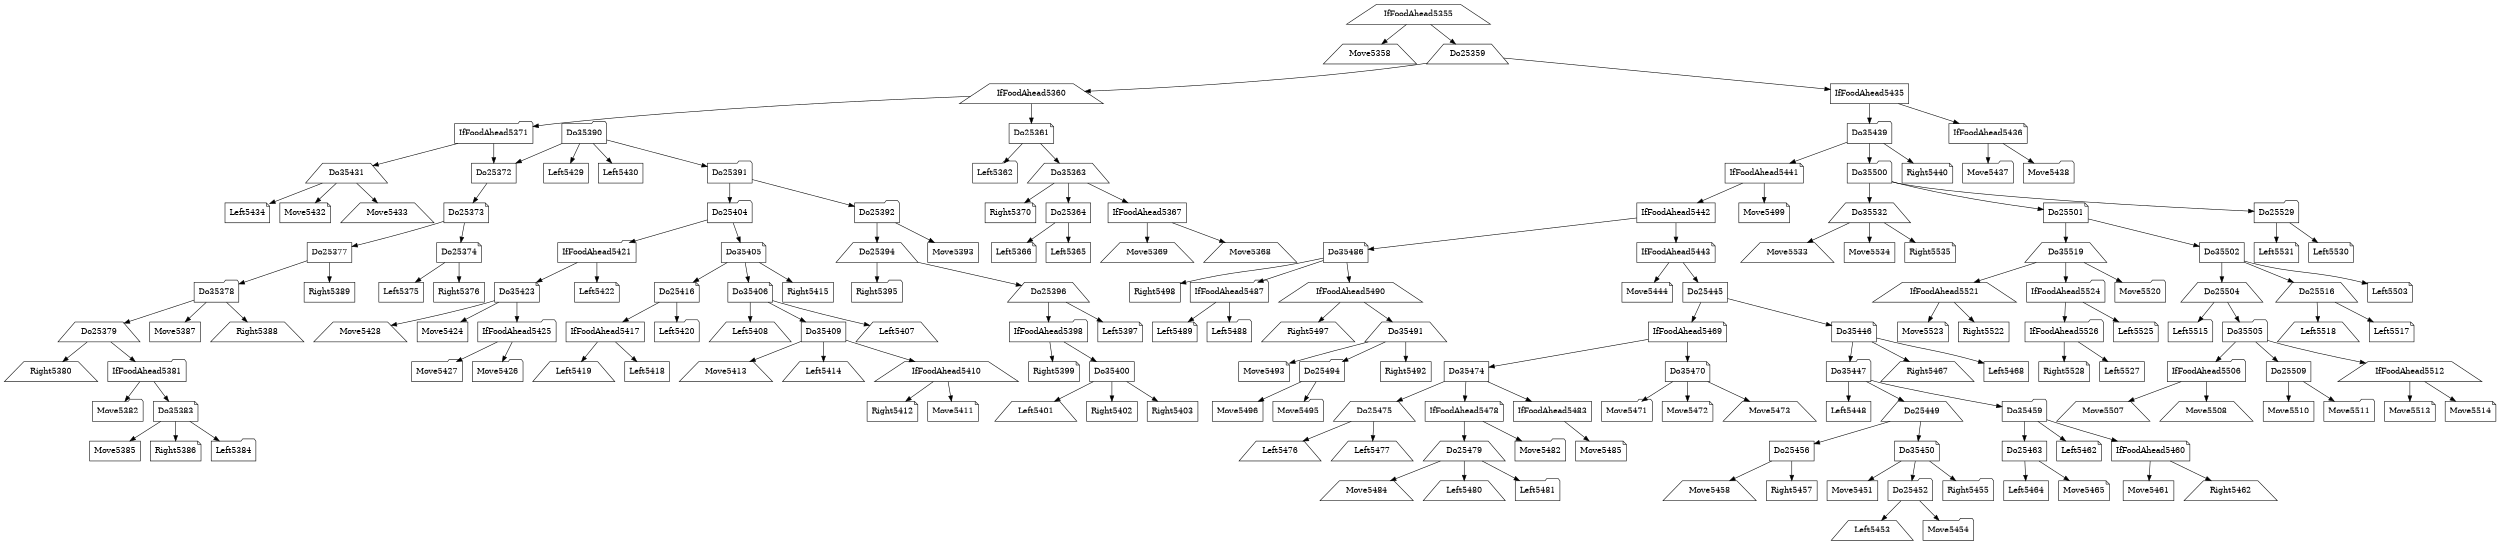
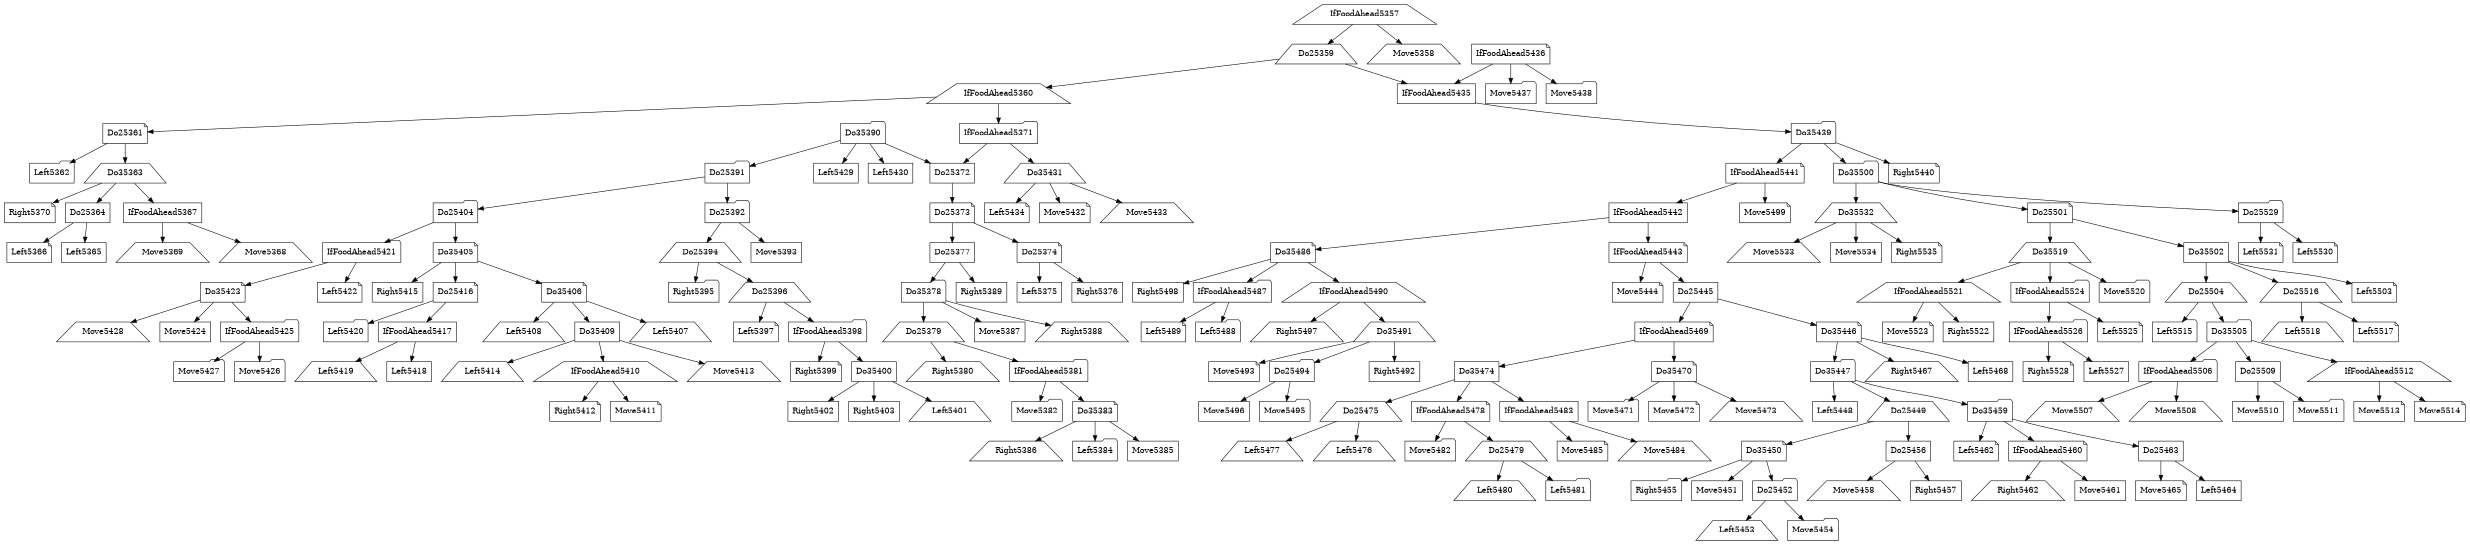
(1419, 14) -> (1365, 14)
(1926, 113) -> (1476, 73)
(176, 451) -> (1016, 451)
(1418, 470) -> (1600, 431)
